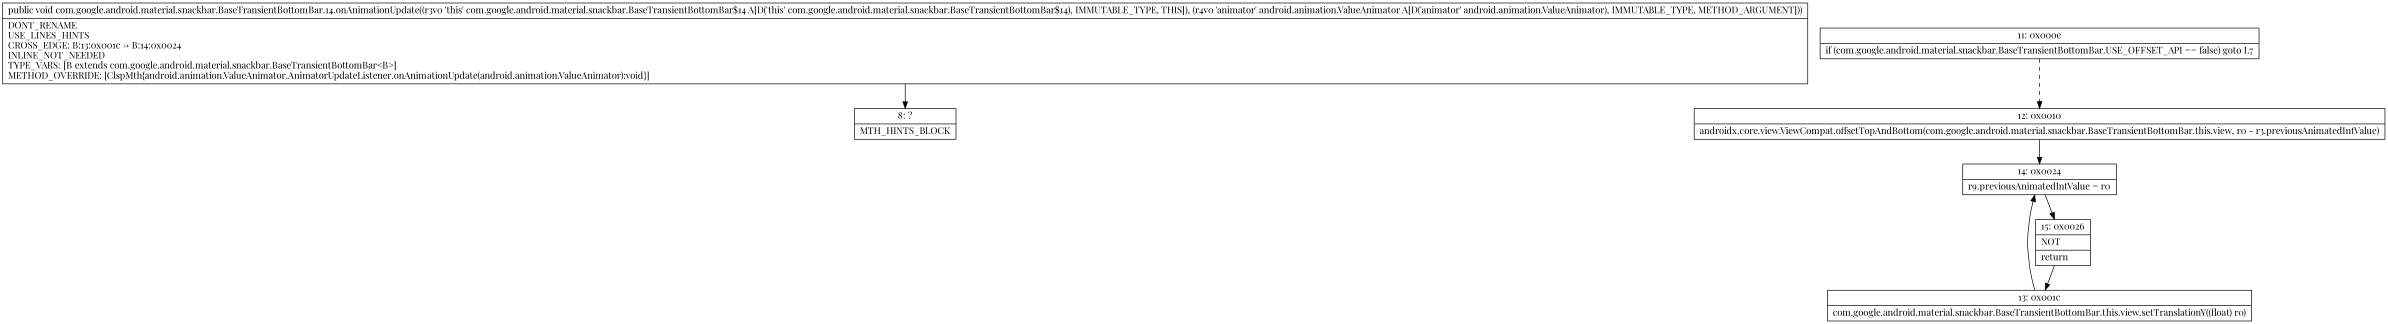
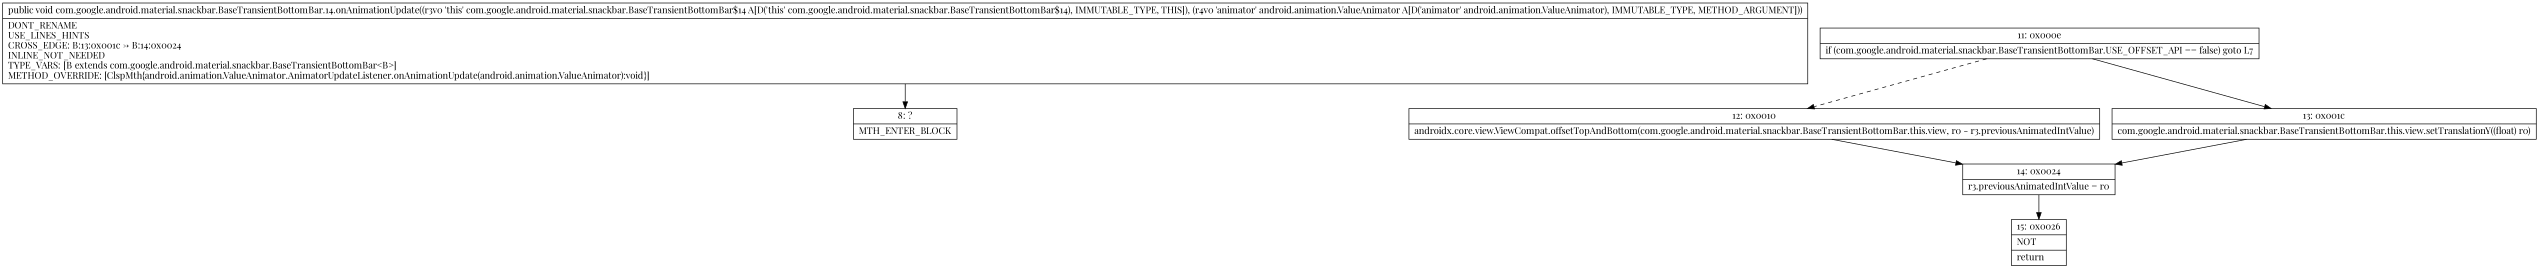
(905, 131) -> (905, 131)
(2040, 187) -> (2039, 187)
(2051, 275) -> (2178, 83)
